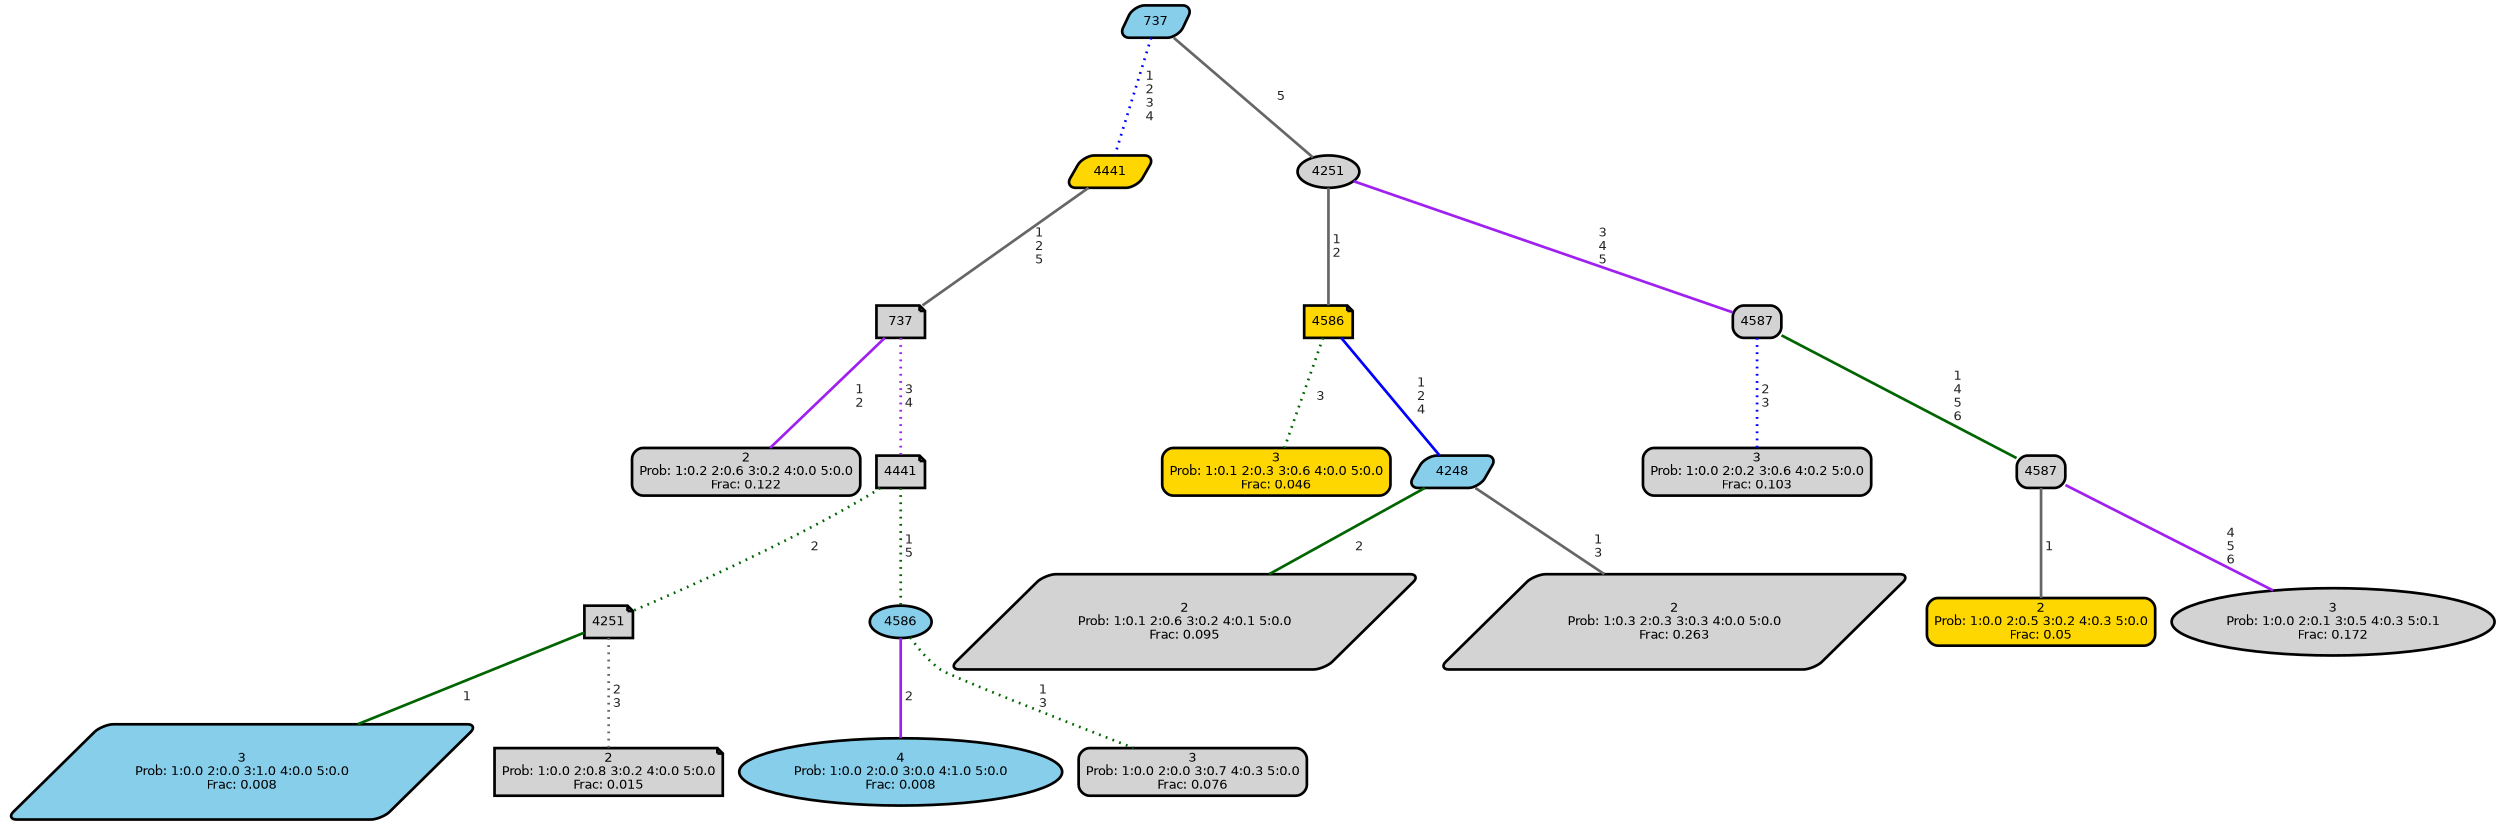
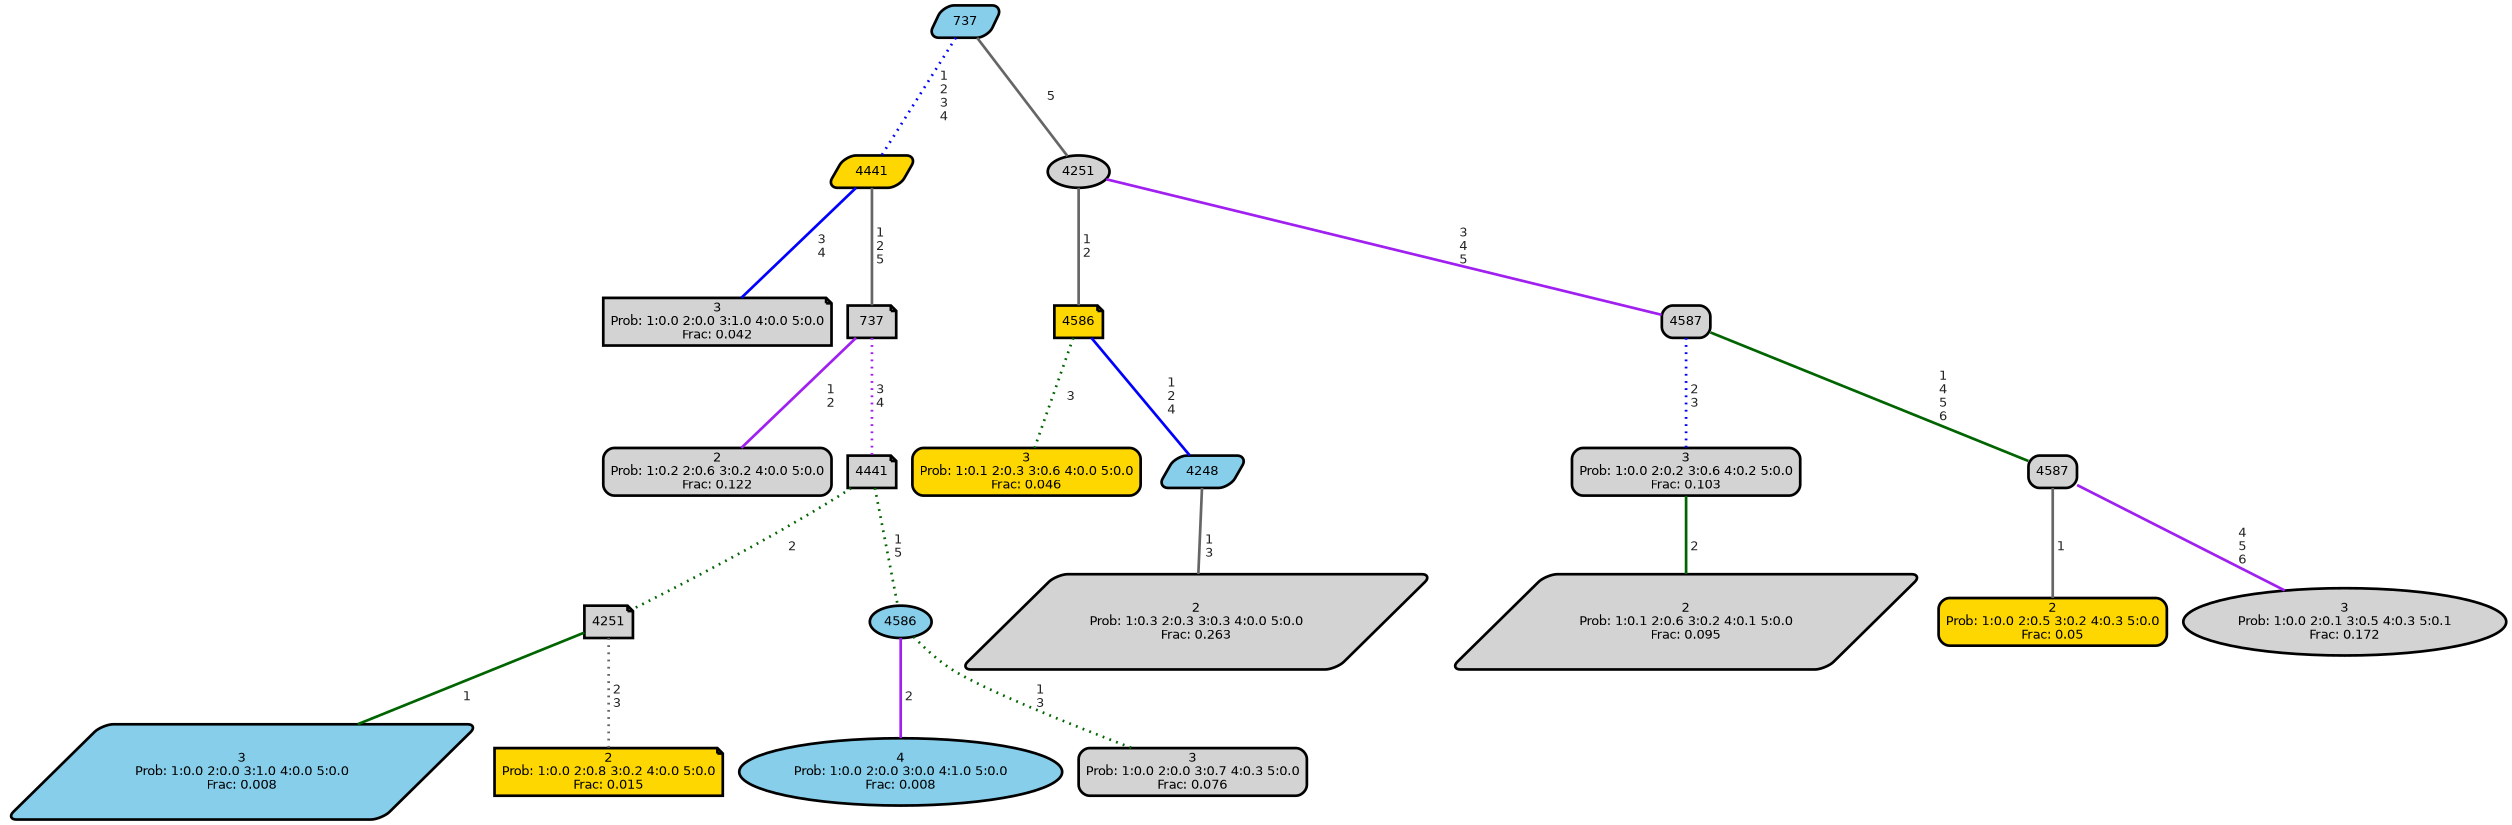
none -> (717, 322)
(1347, 531) -> (1686, 535)
(609, 772) -> (609, 772)
